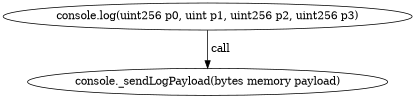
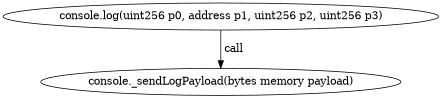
(208, 17) -> (221, 17)
